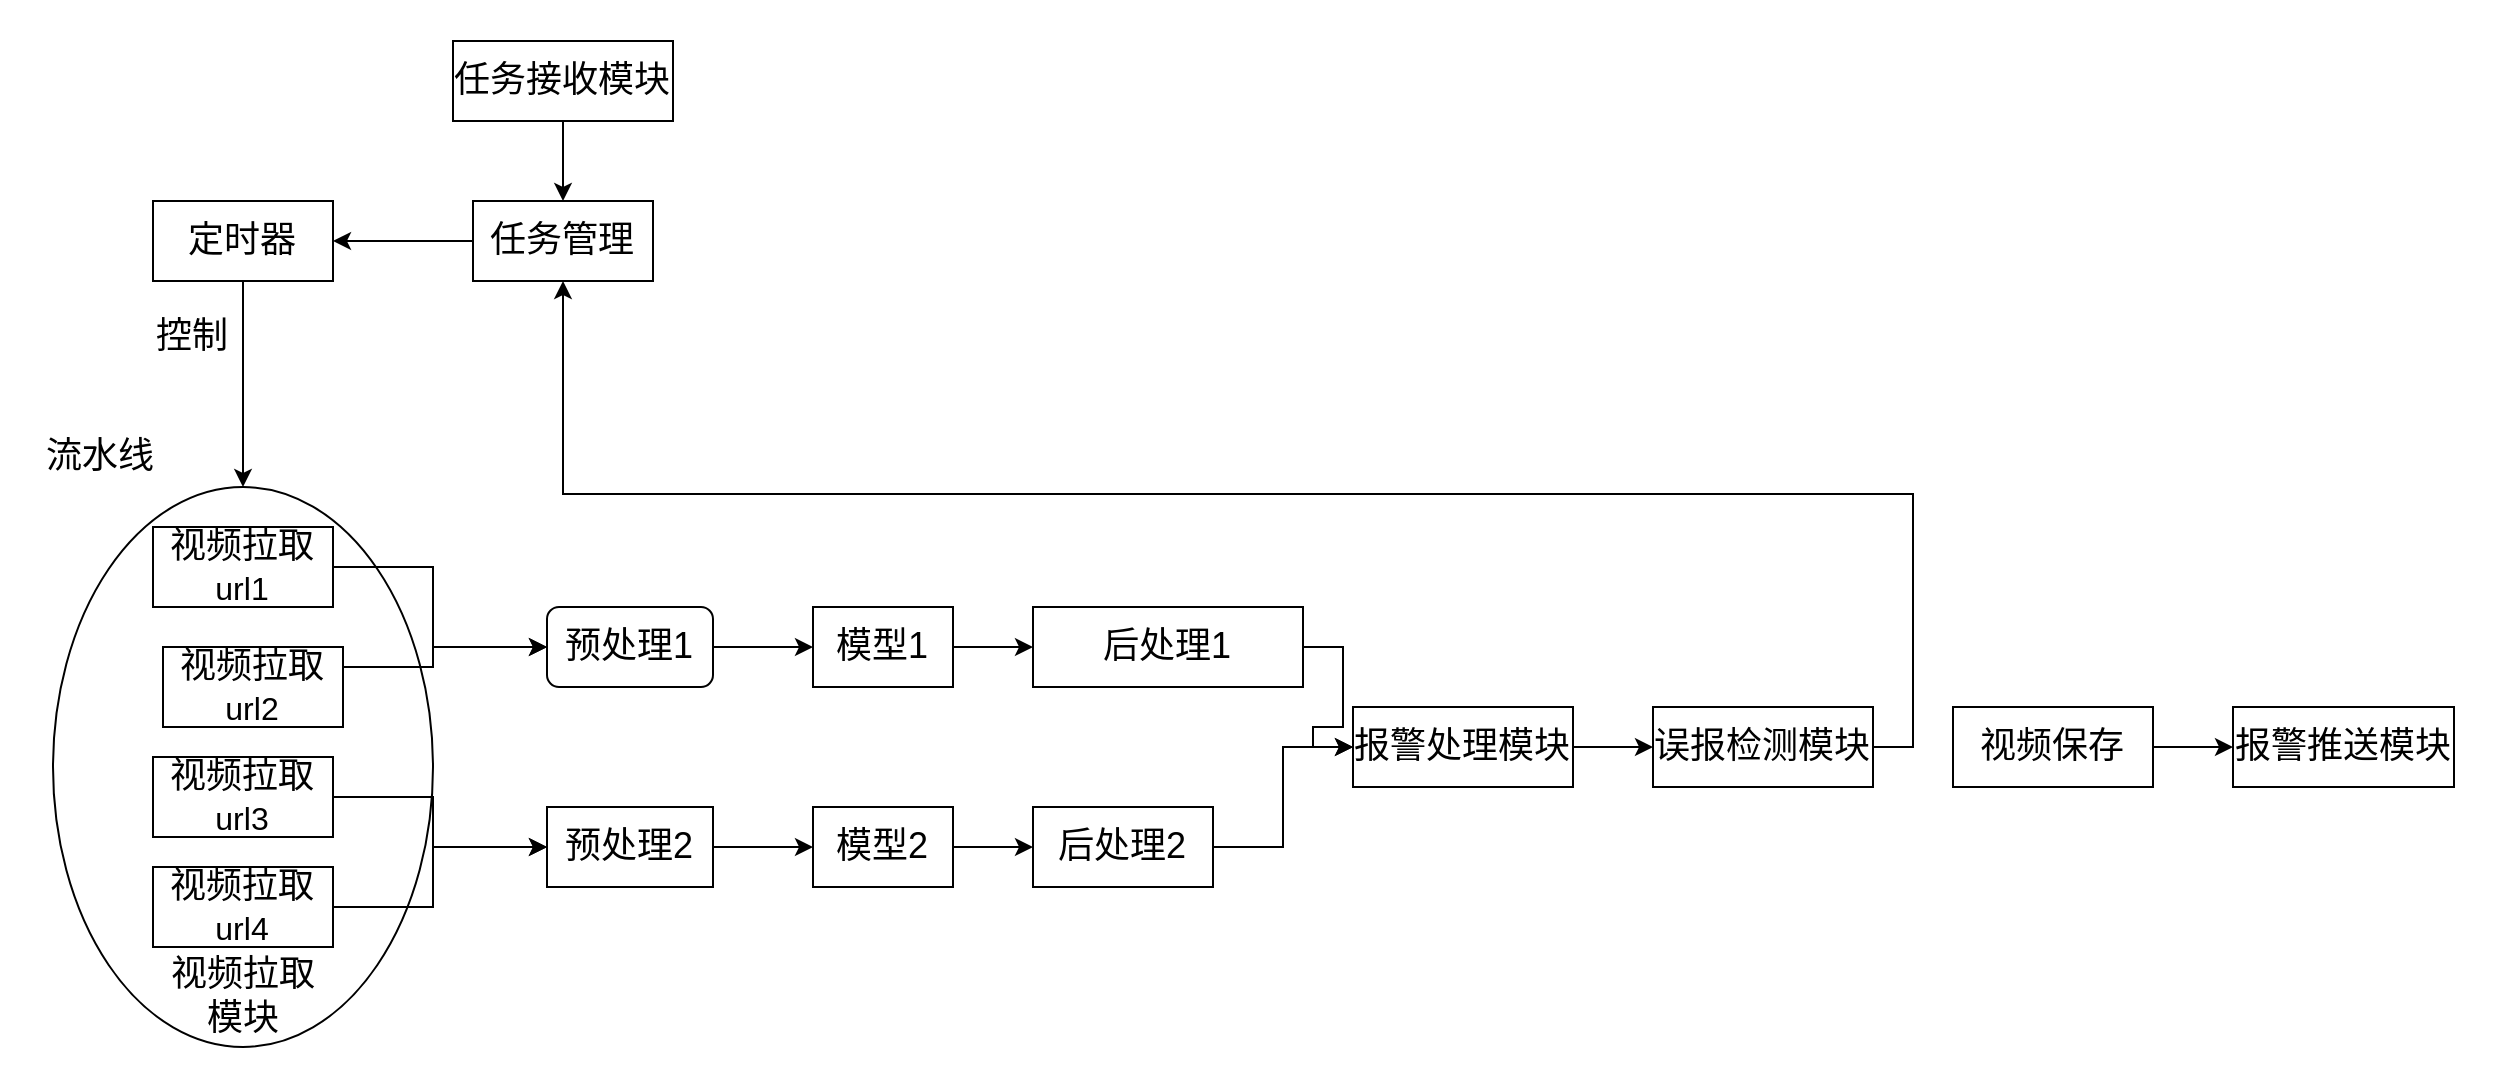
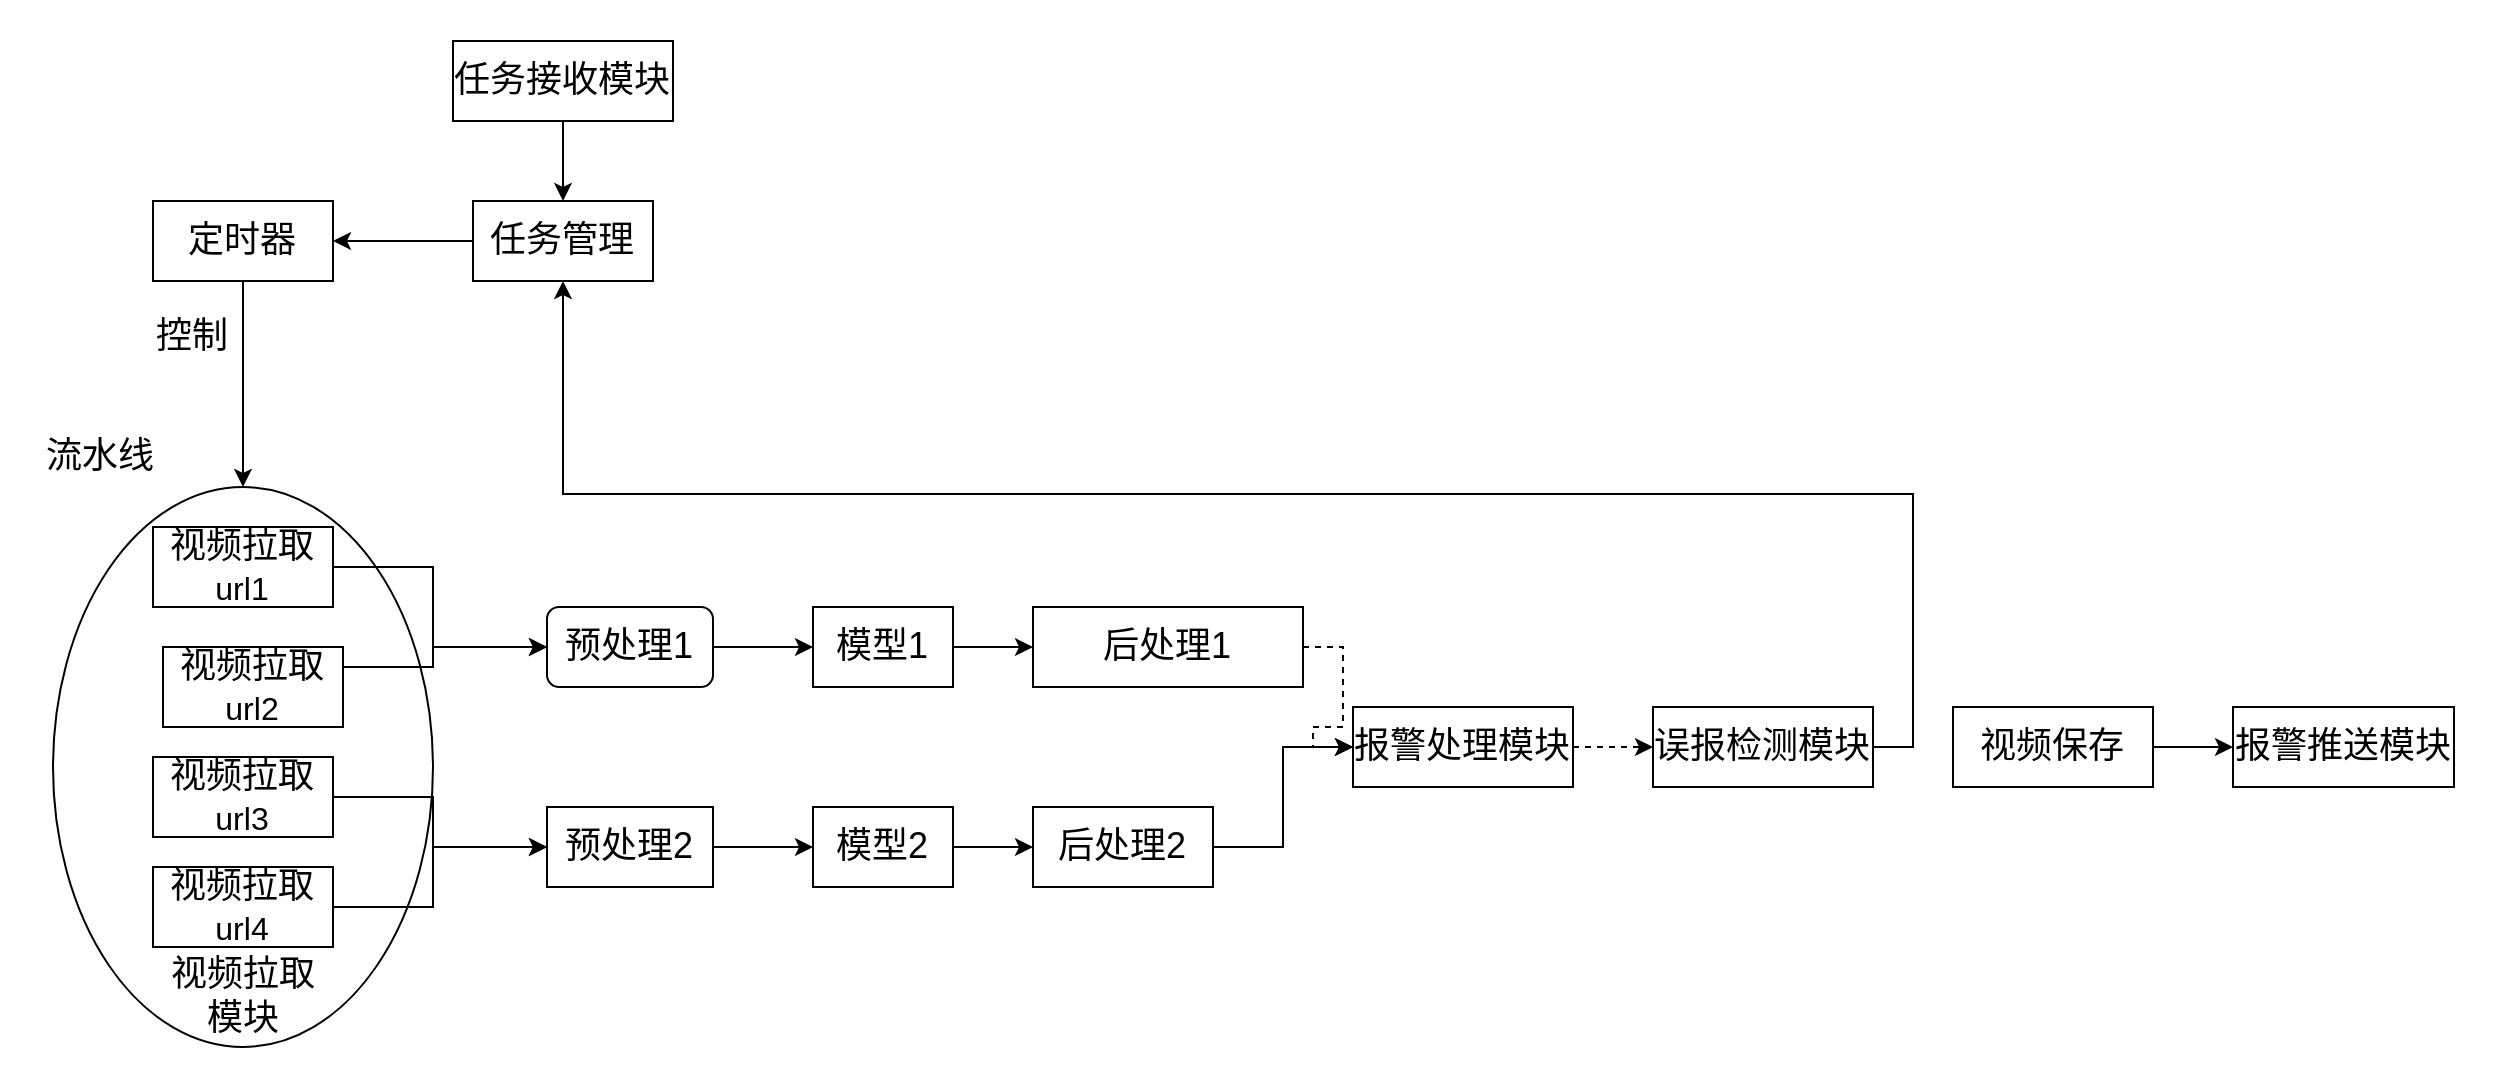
(1343, 692) -> (1343, 692)
(1605, 747) -> (1605, 747)
